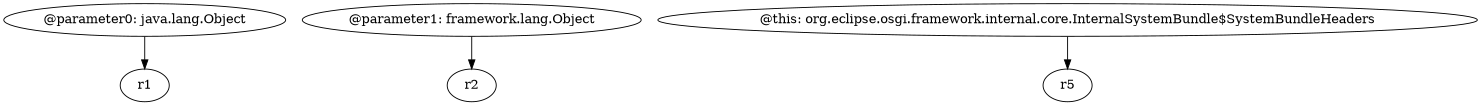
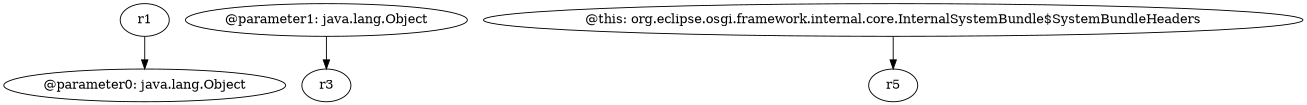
(472, 20) -> (326, 20)
(145, 48) -> (145, 48)
(472, 85) -> (326, 85)
